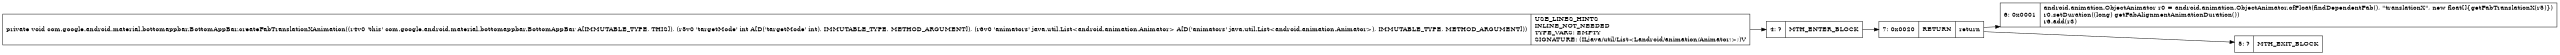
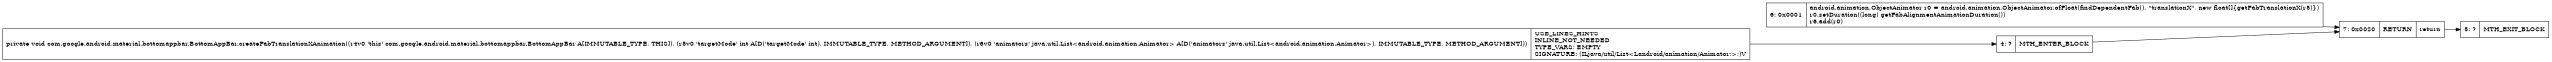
(2060, 22) -> (1826, 22)
(1990, 27) -> (2329, 27)
